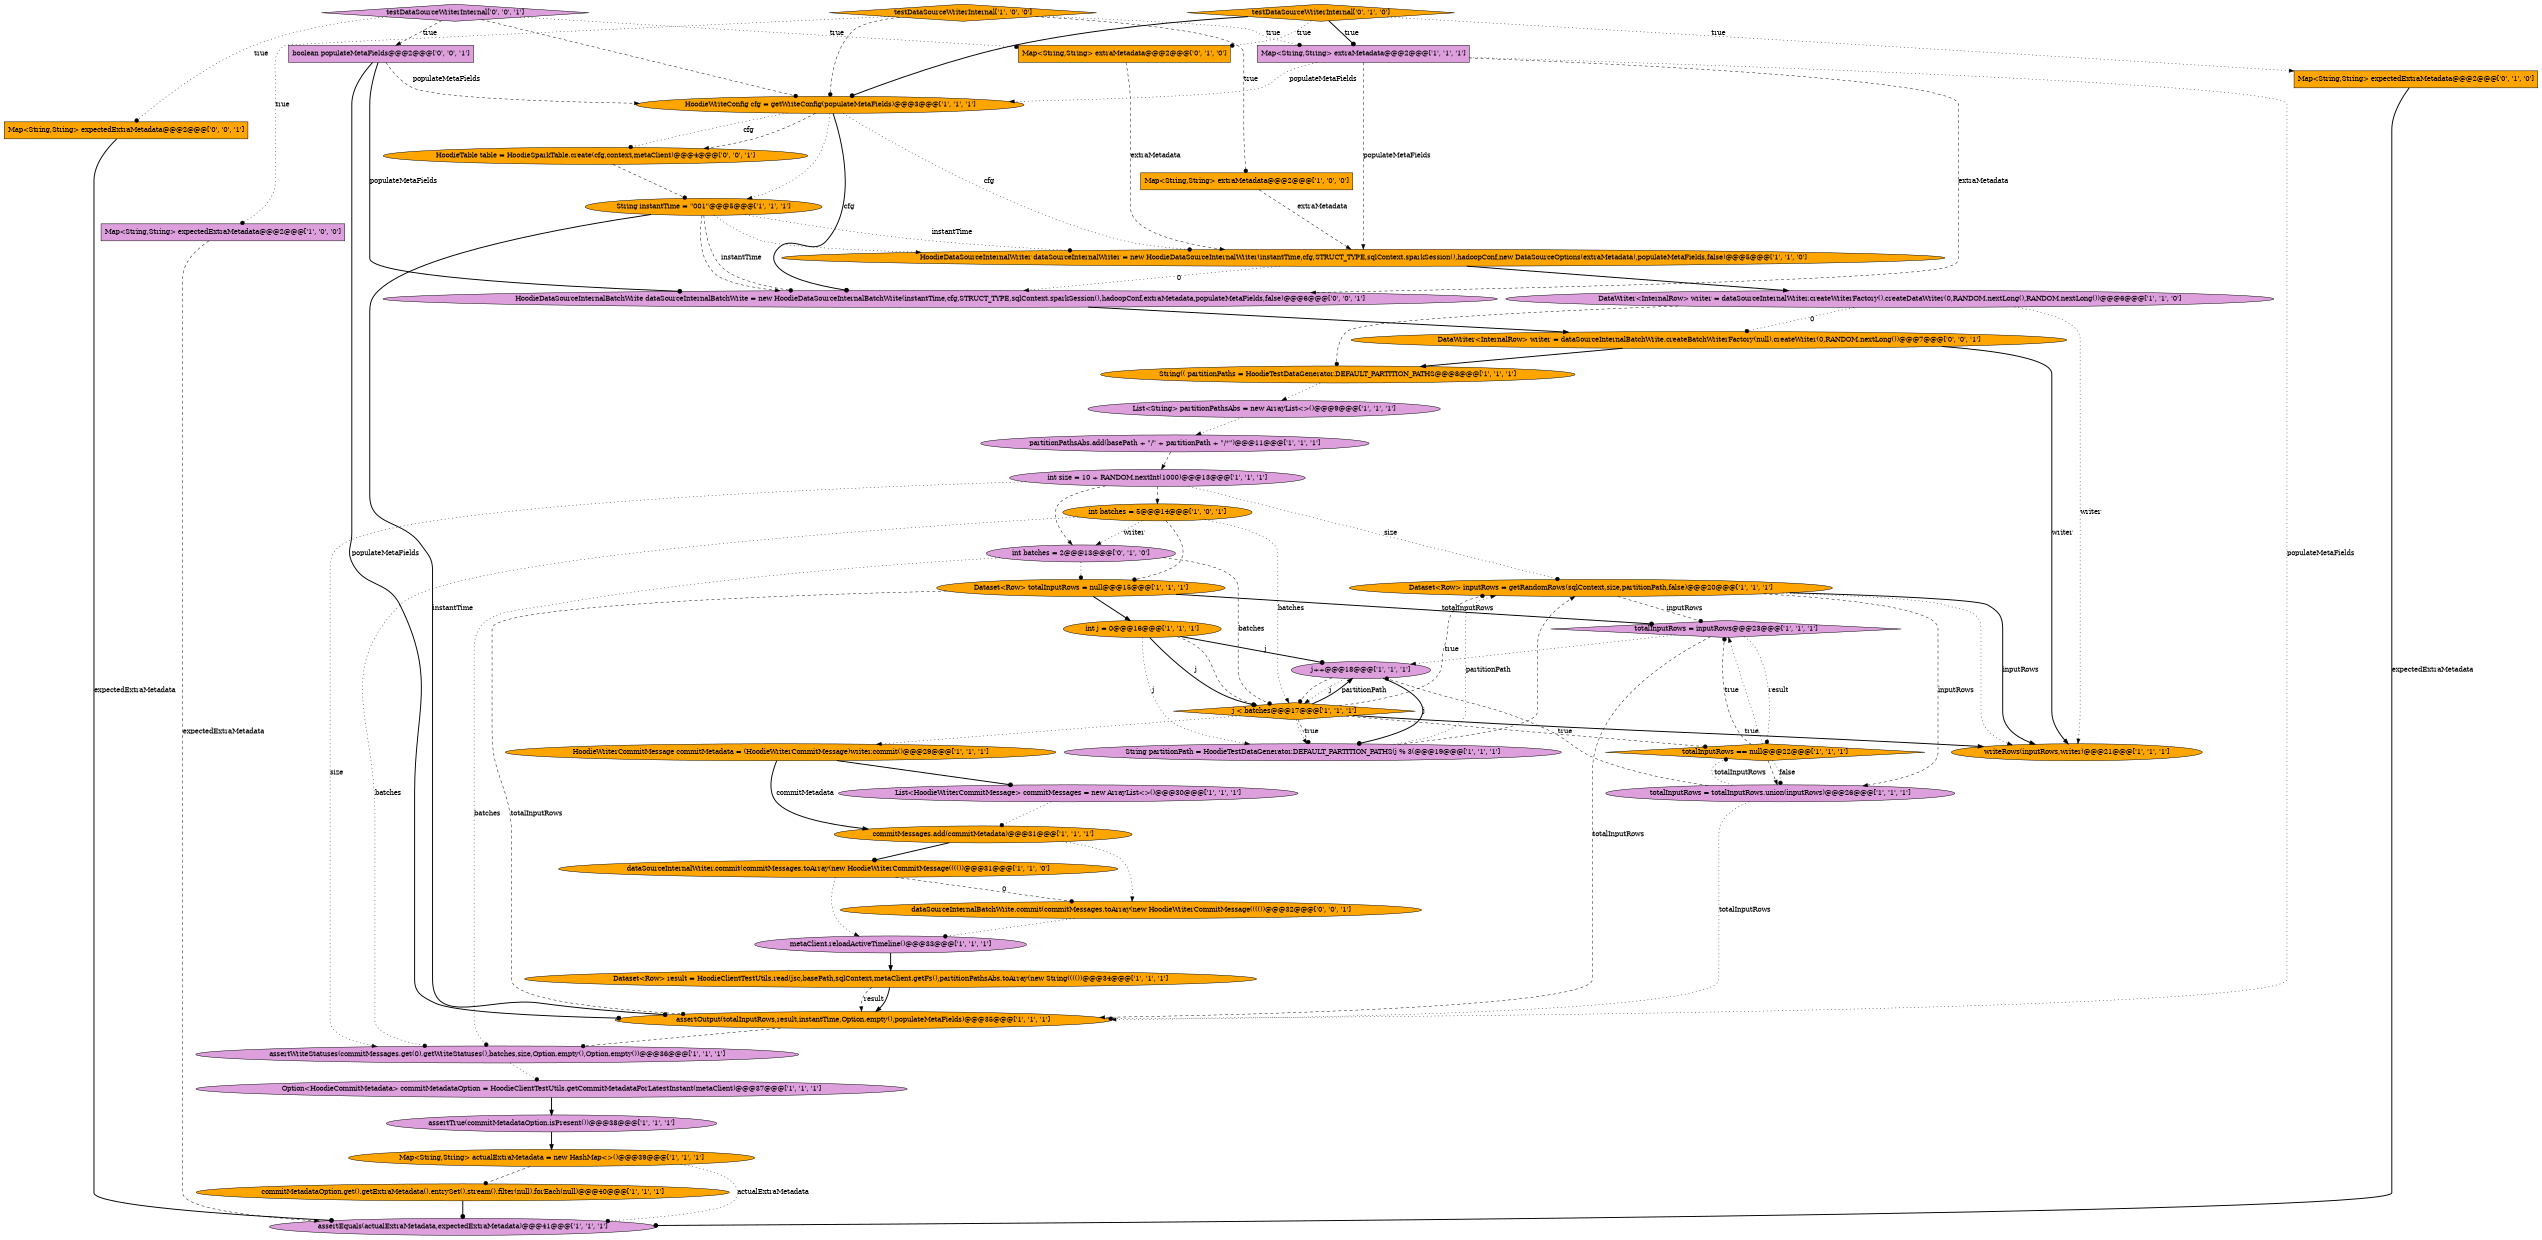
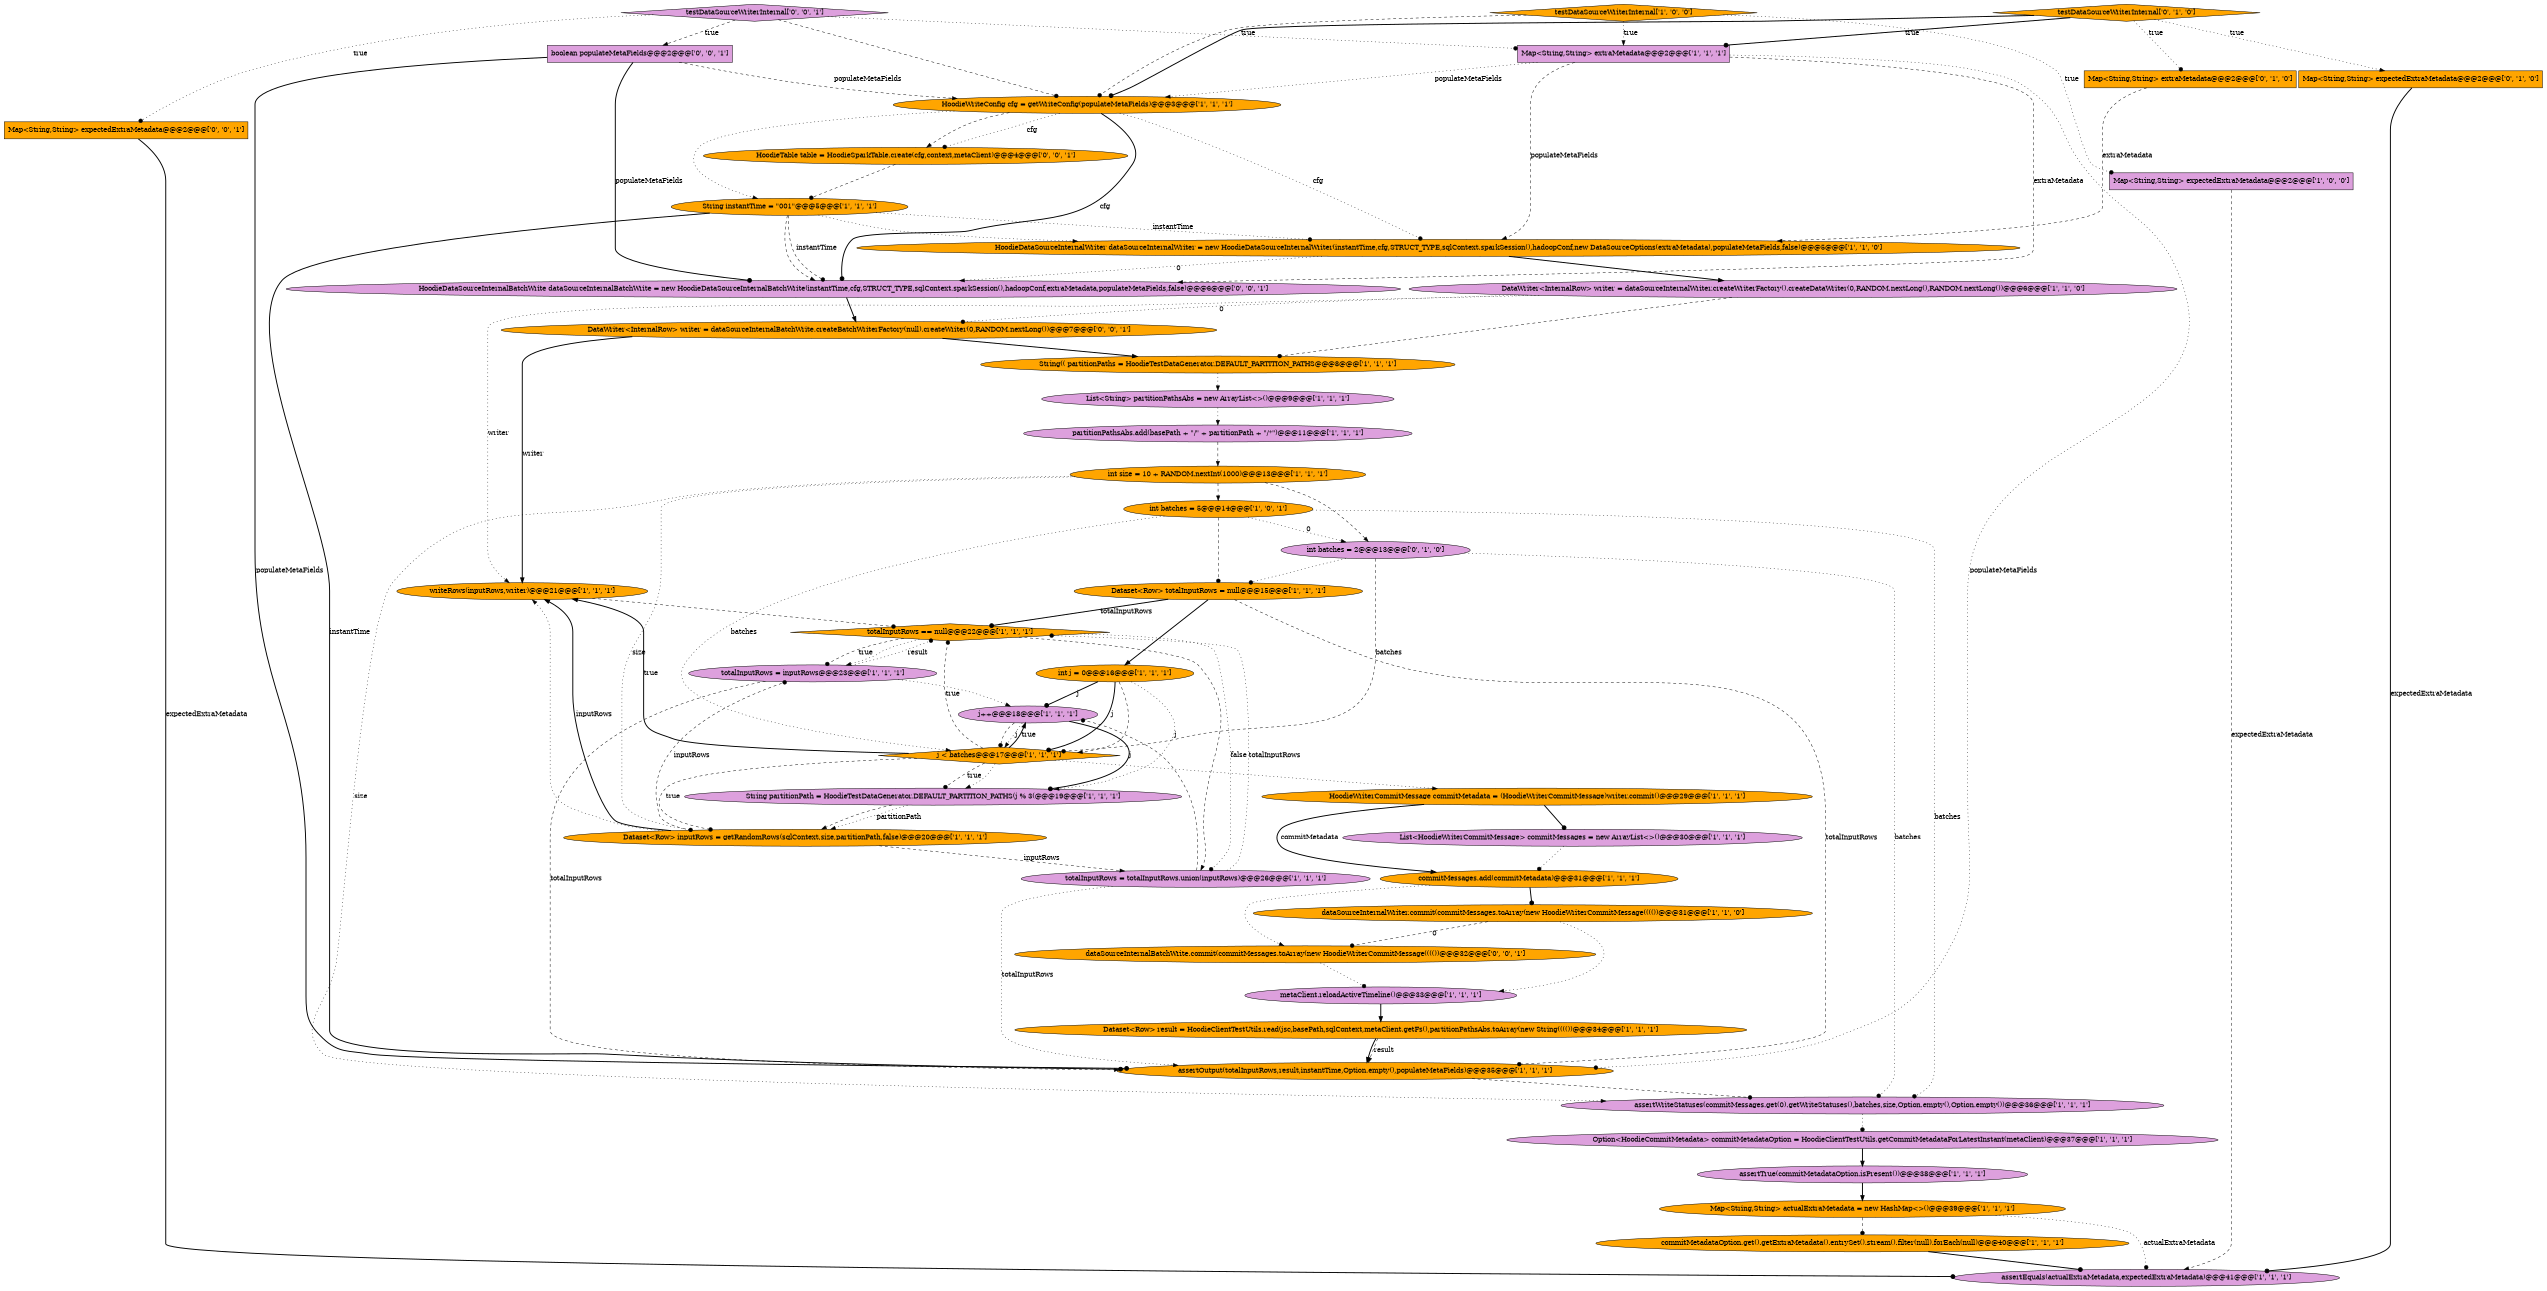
(1152, 21) -> (1624, 31)
(767, 32) -> (1171, 32)
(1247, 181) -> none
(1157, 478) -> (1218, 475)
(1134, 533) -> (1309, 530)
(1413, 609) -> (1081, 612)
none -> (742, 612)
(1726, 629) -> (813, 673)
(1364, 691) -> (1029, 735)
